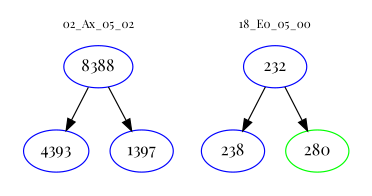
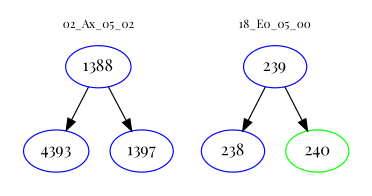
(98, 67) -> (98, 67)
(275, 67) -> (275, 67)
(317, 151) -> (317, 151)
